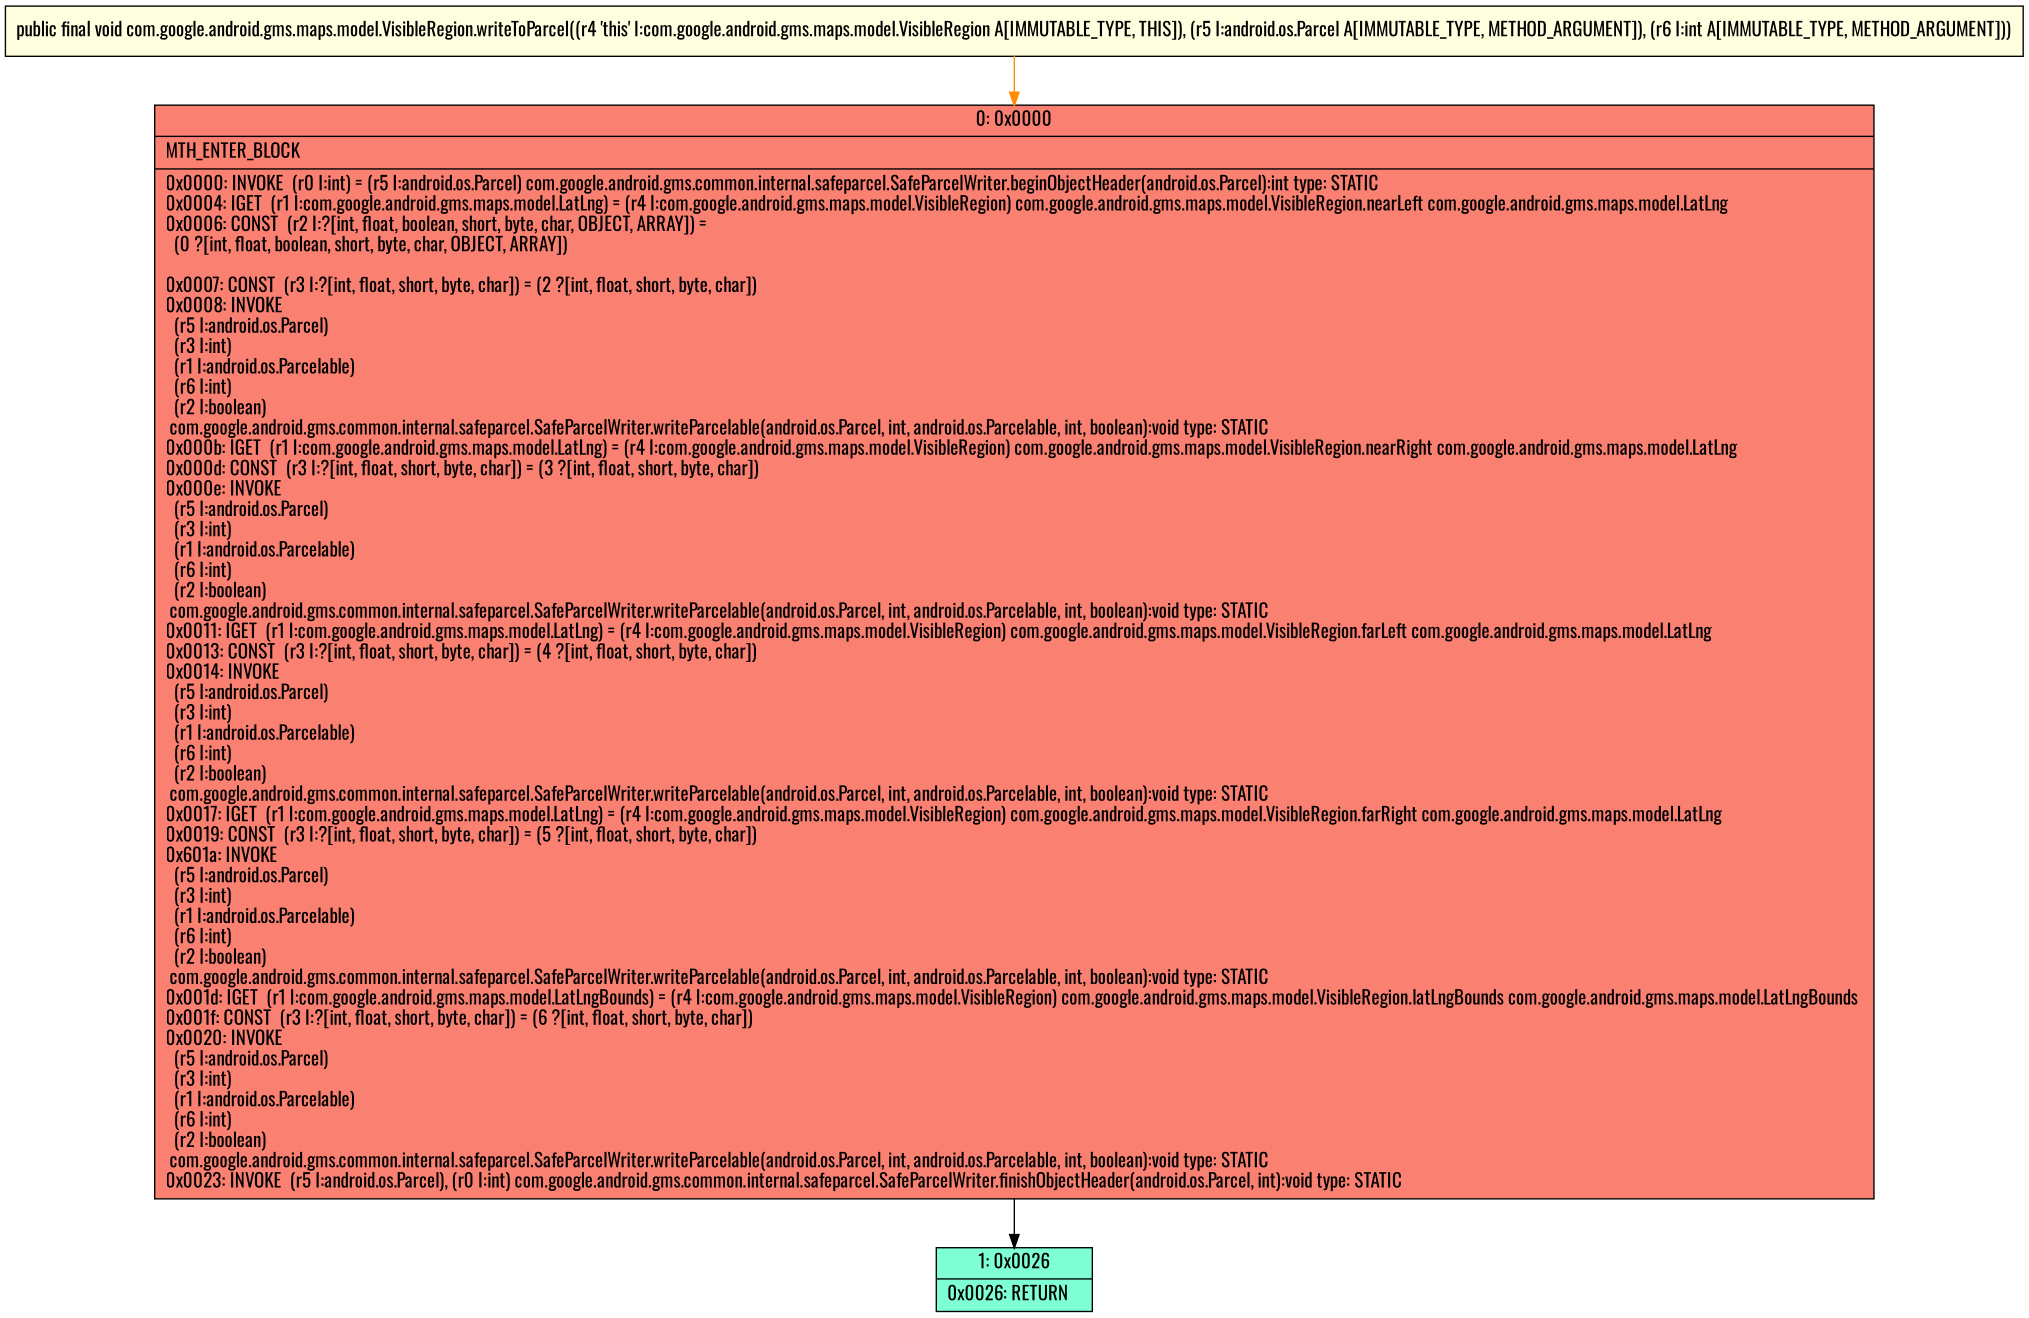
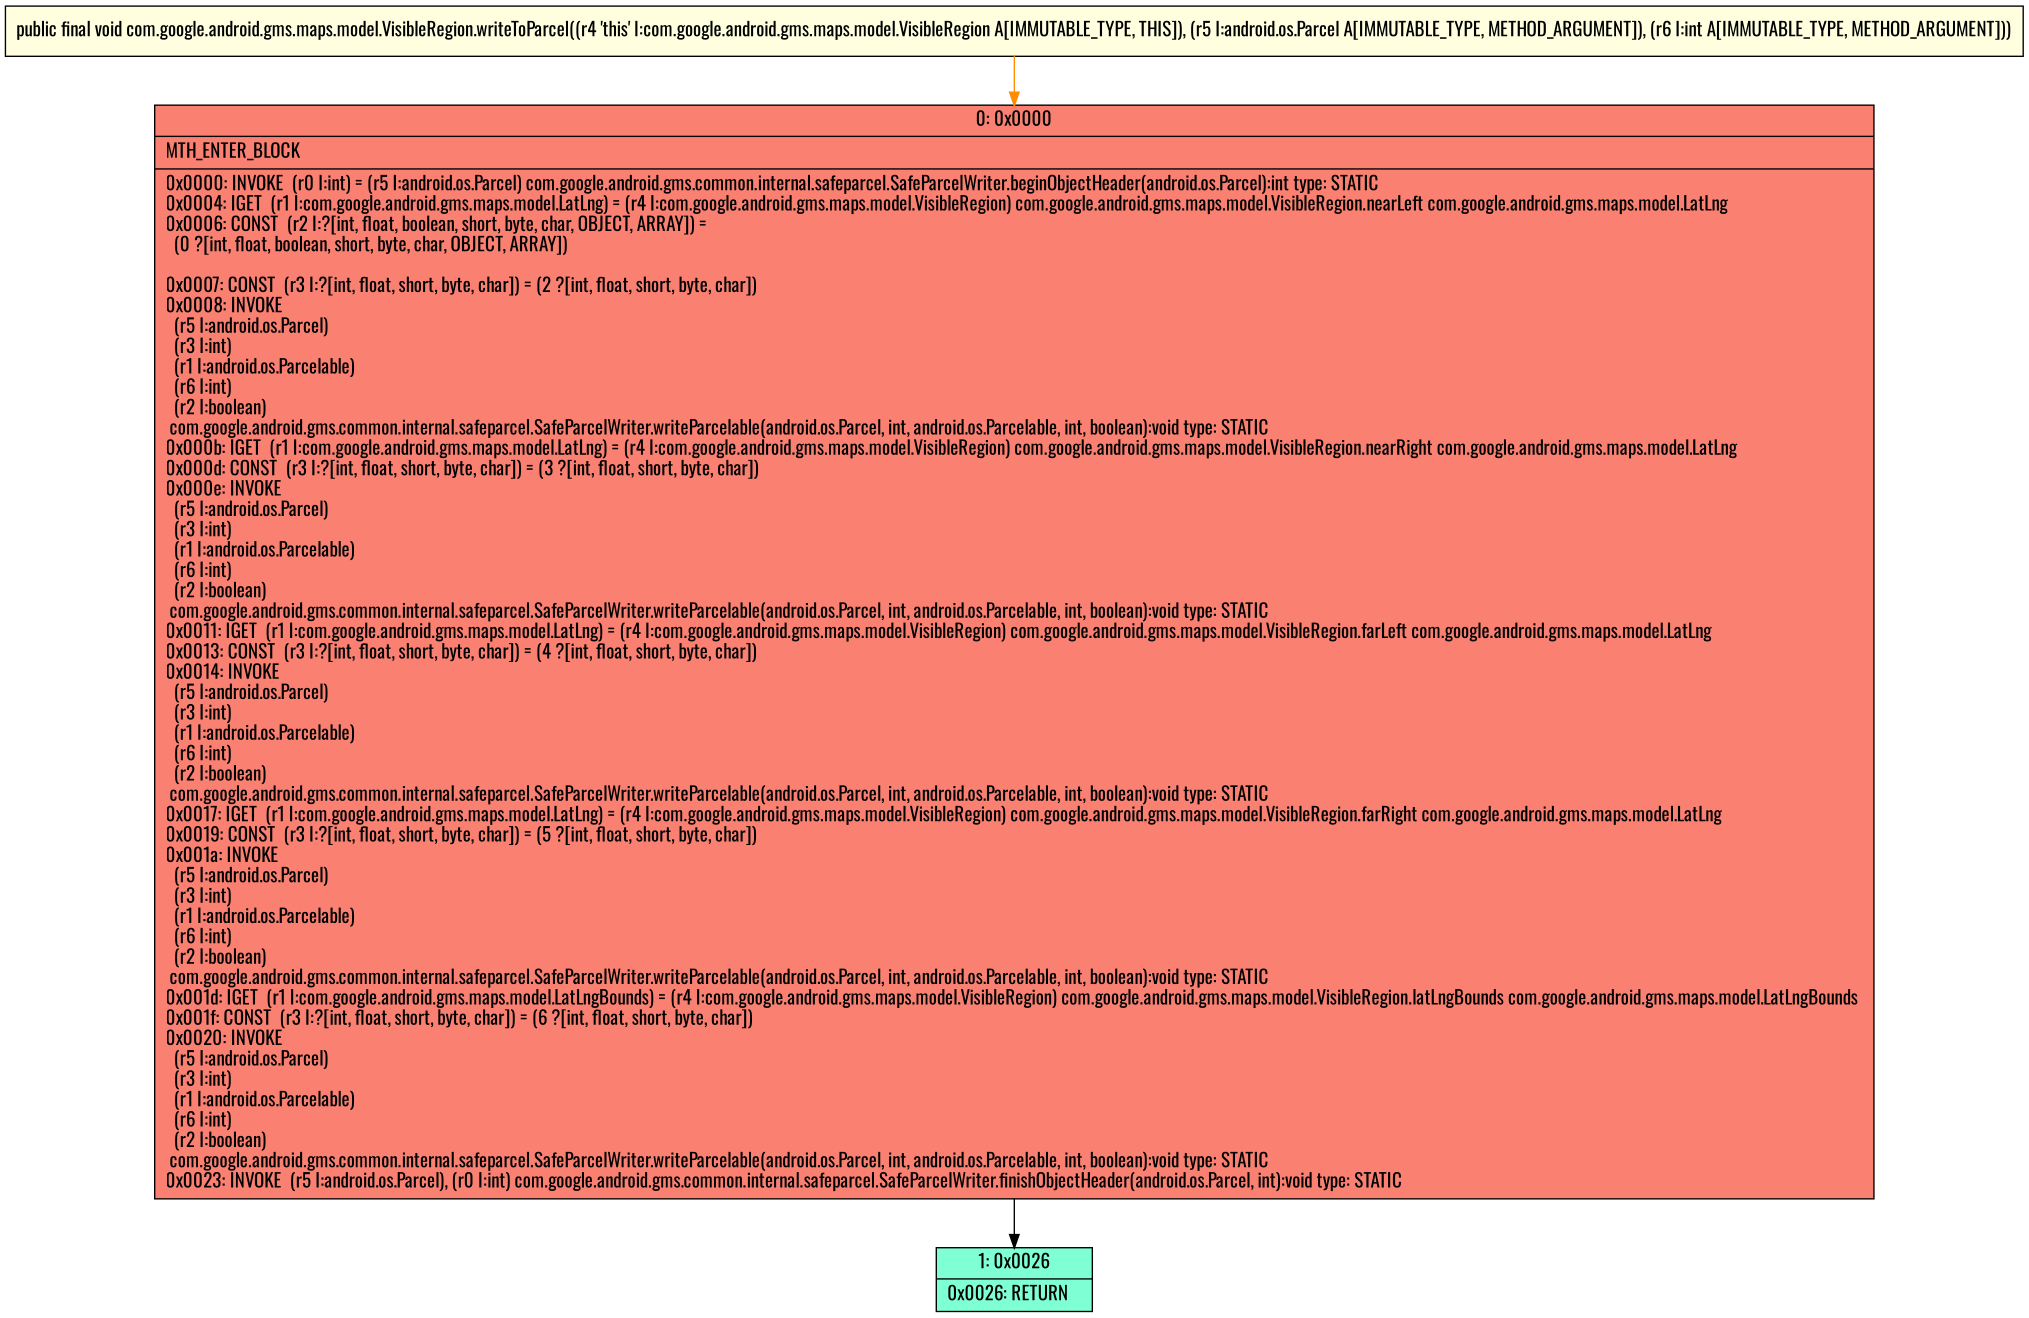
(226, 856) -> (227, 856)
